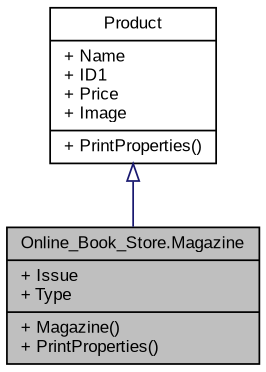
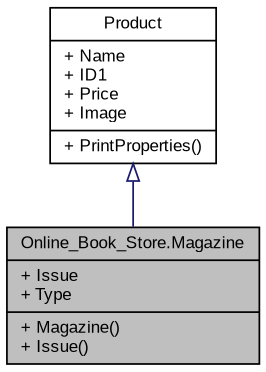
(90, 347) -> (55, 347)
